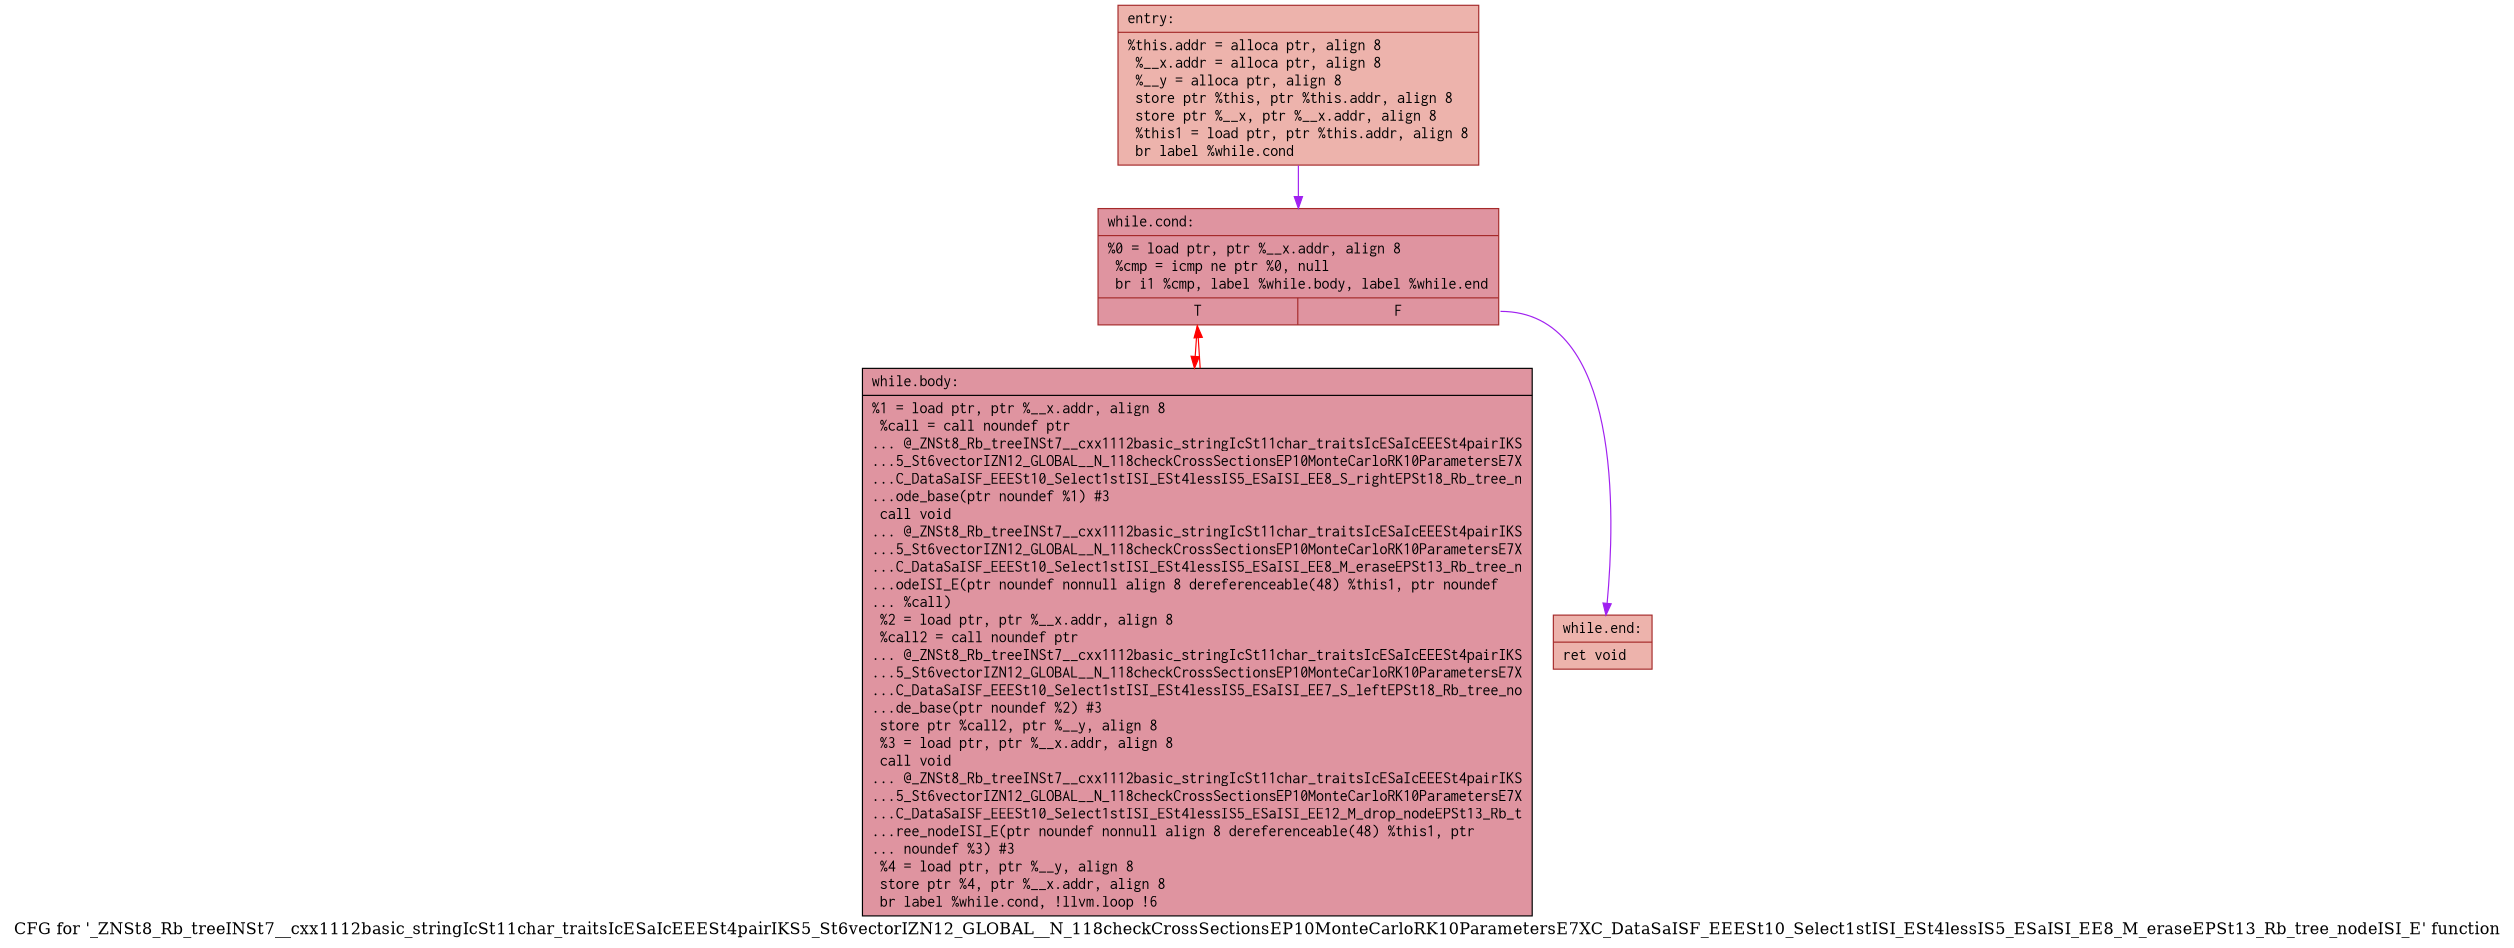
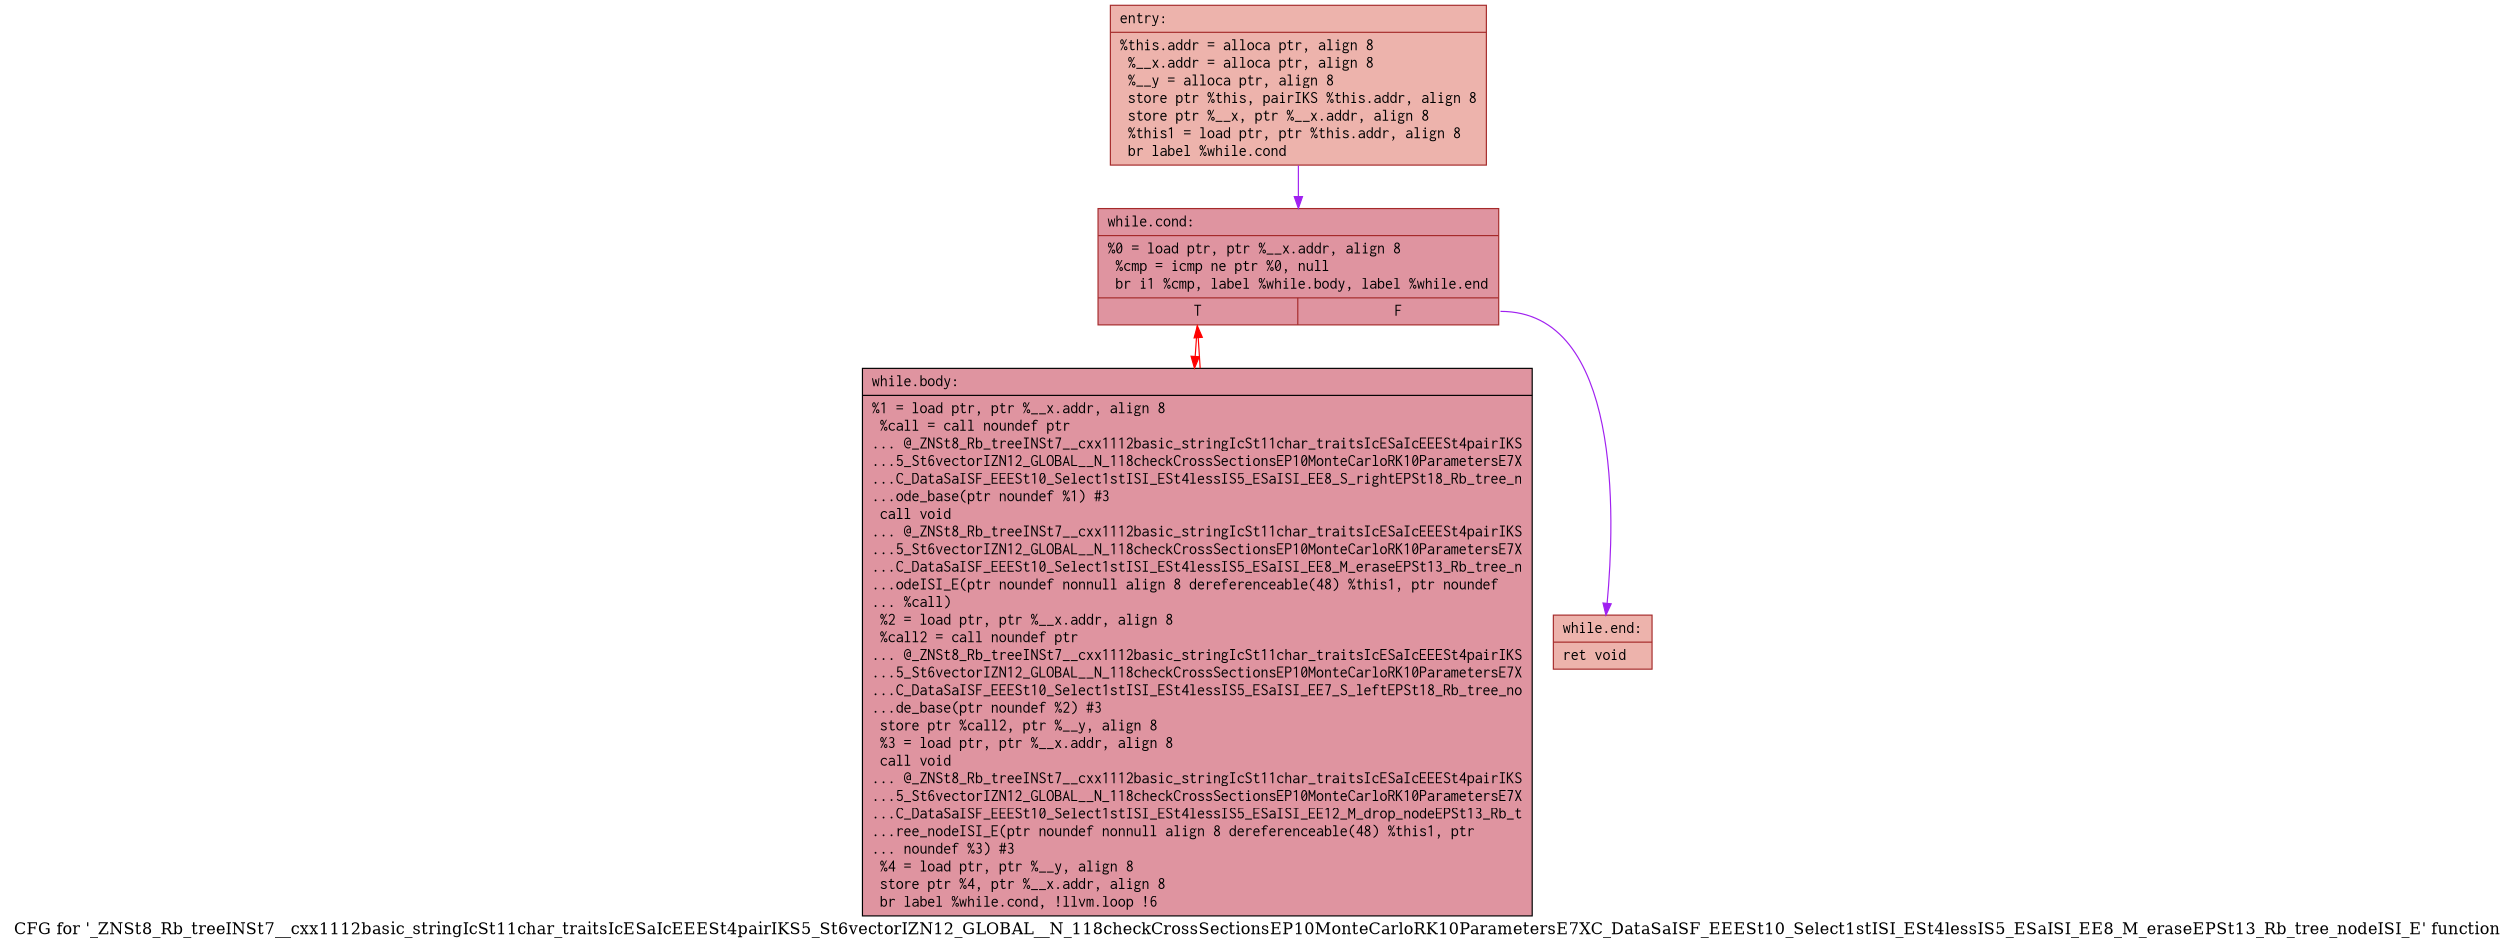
(1290, 98) -> (1298, 98)
